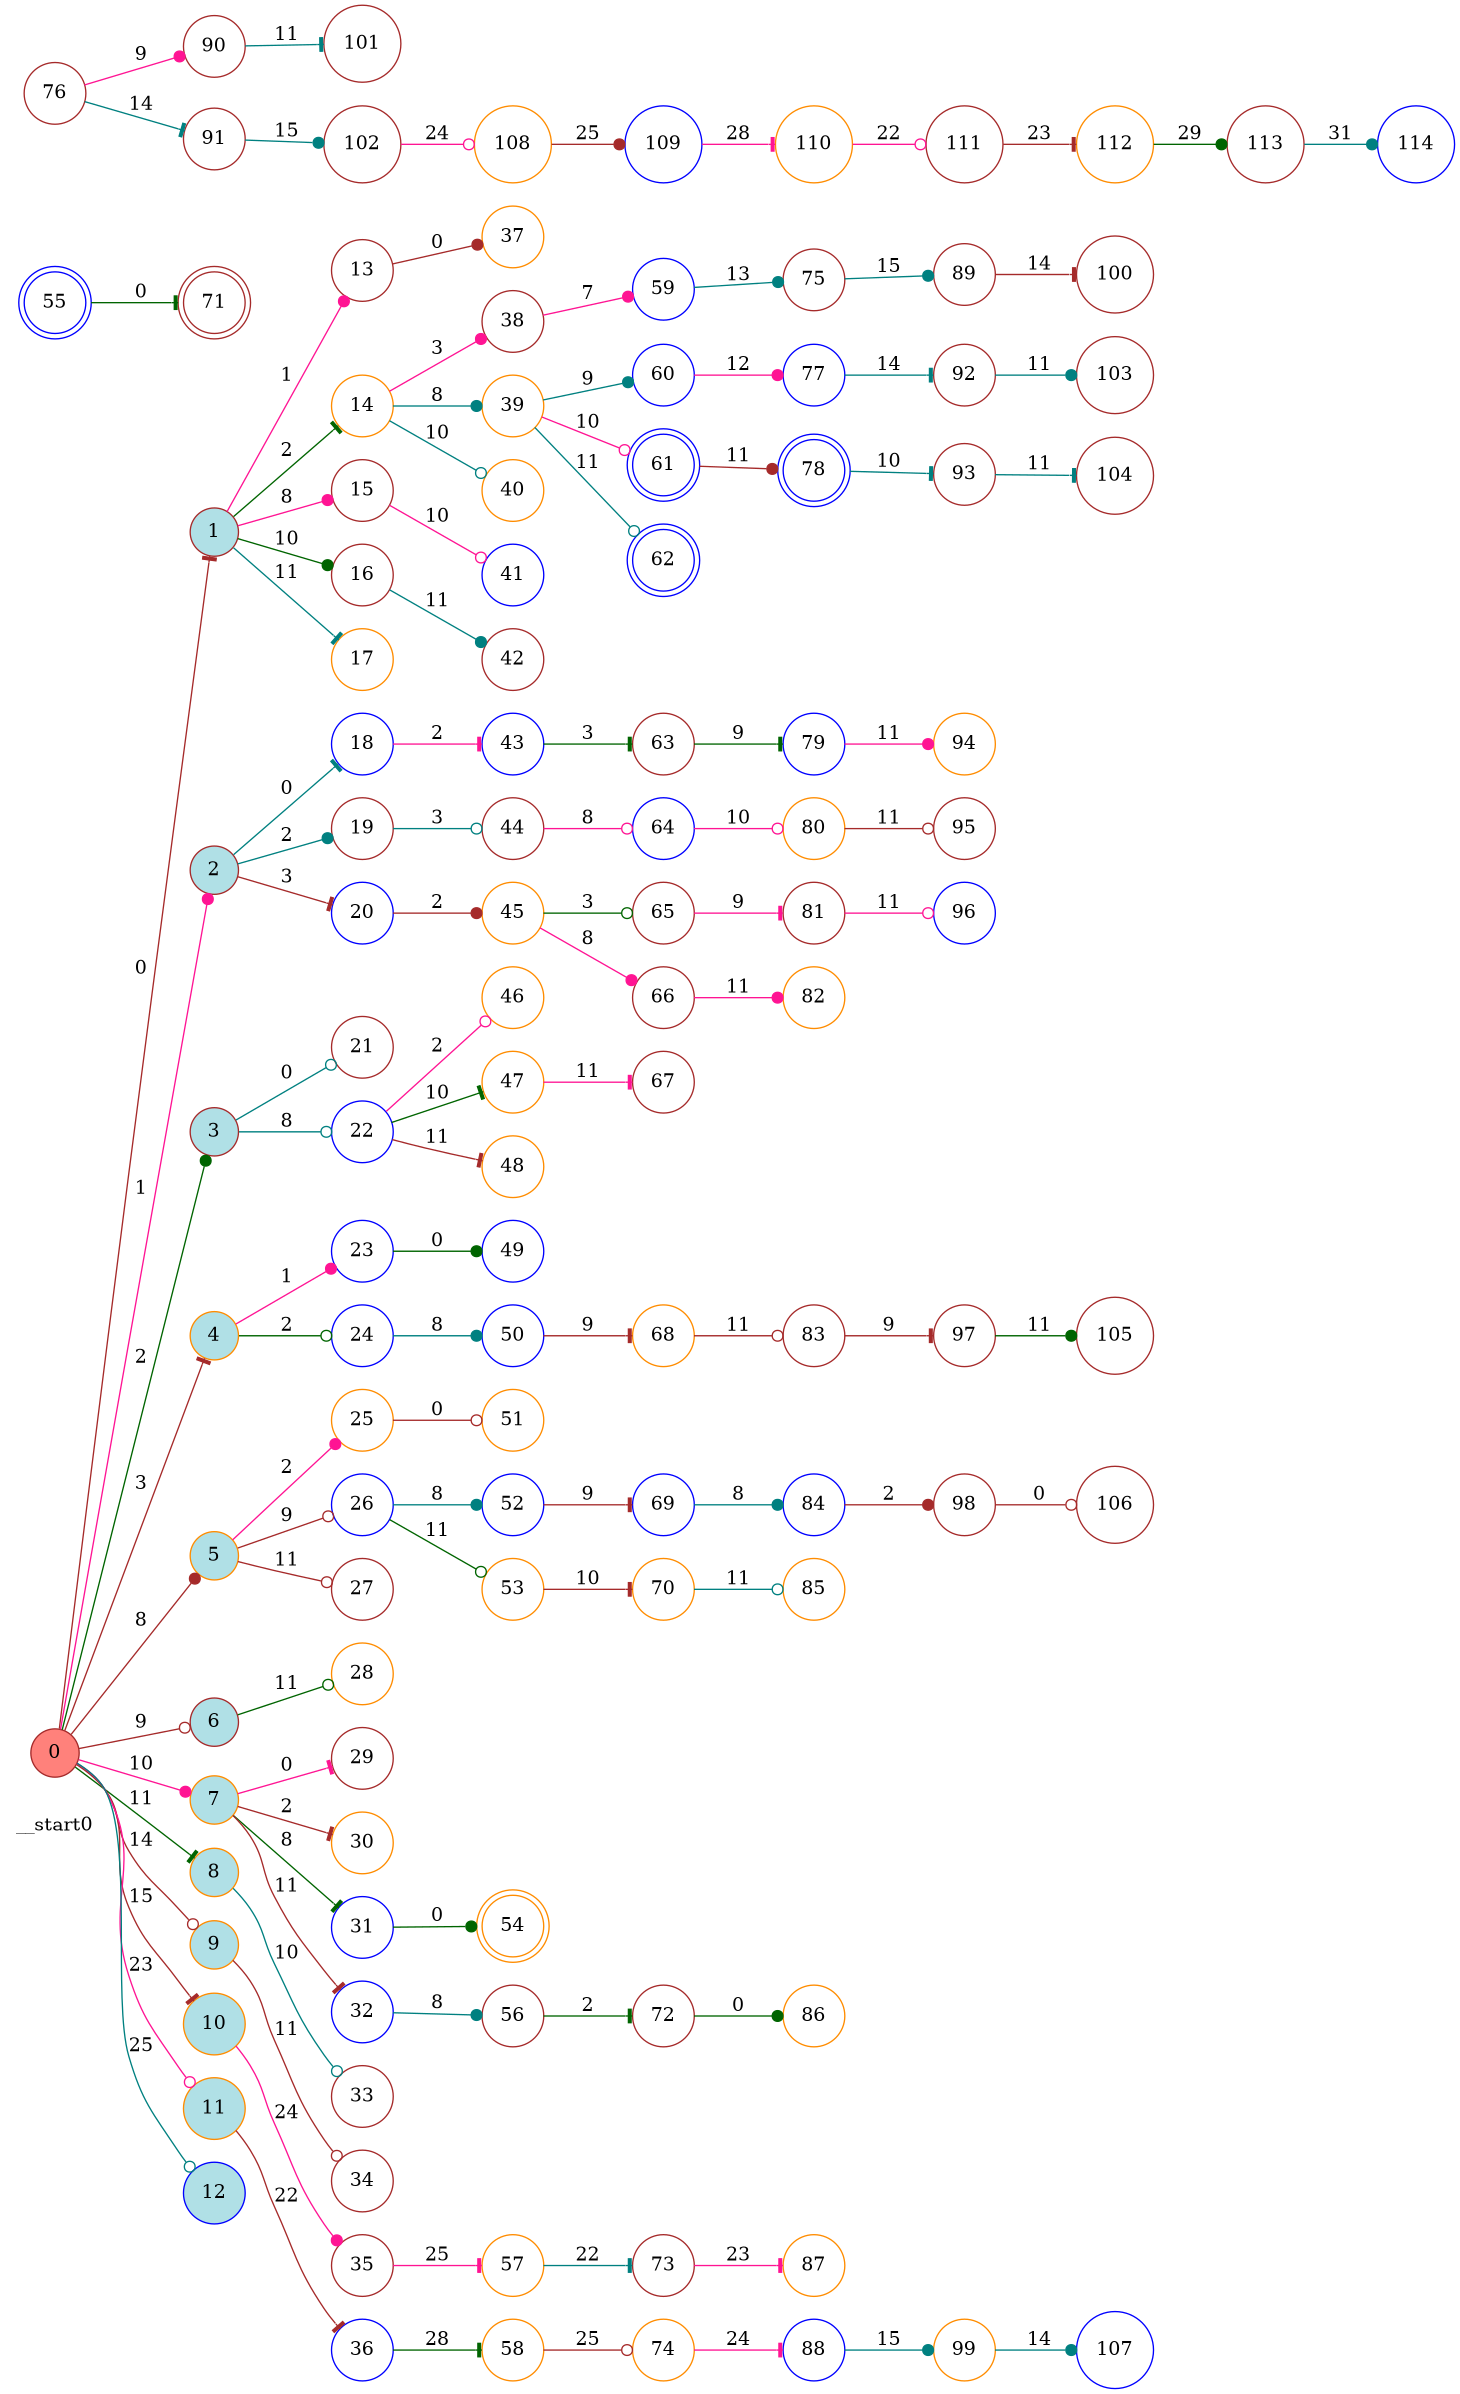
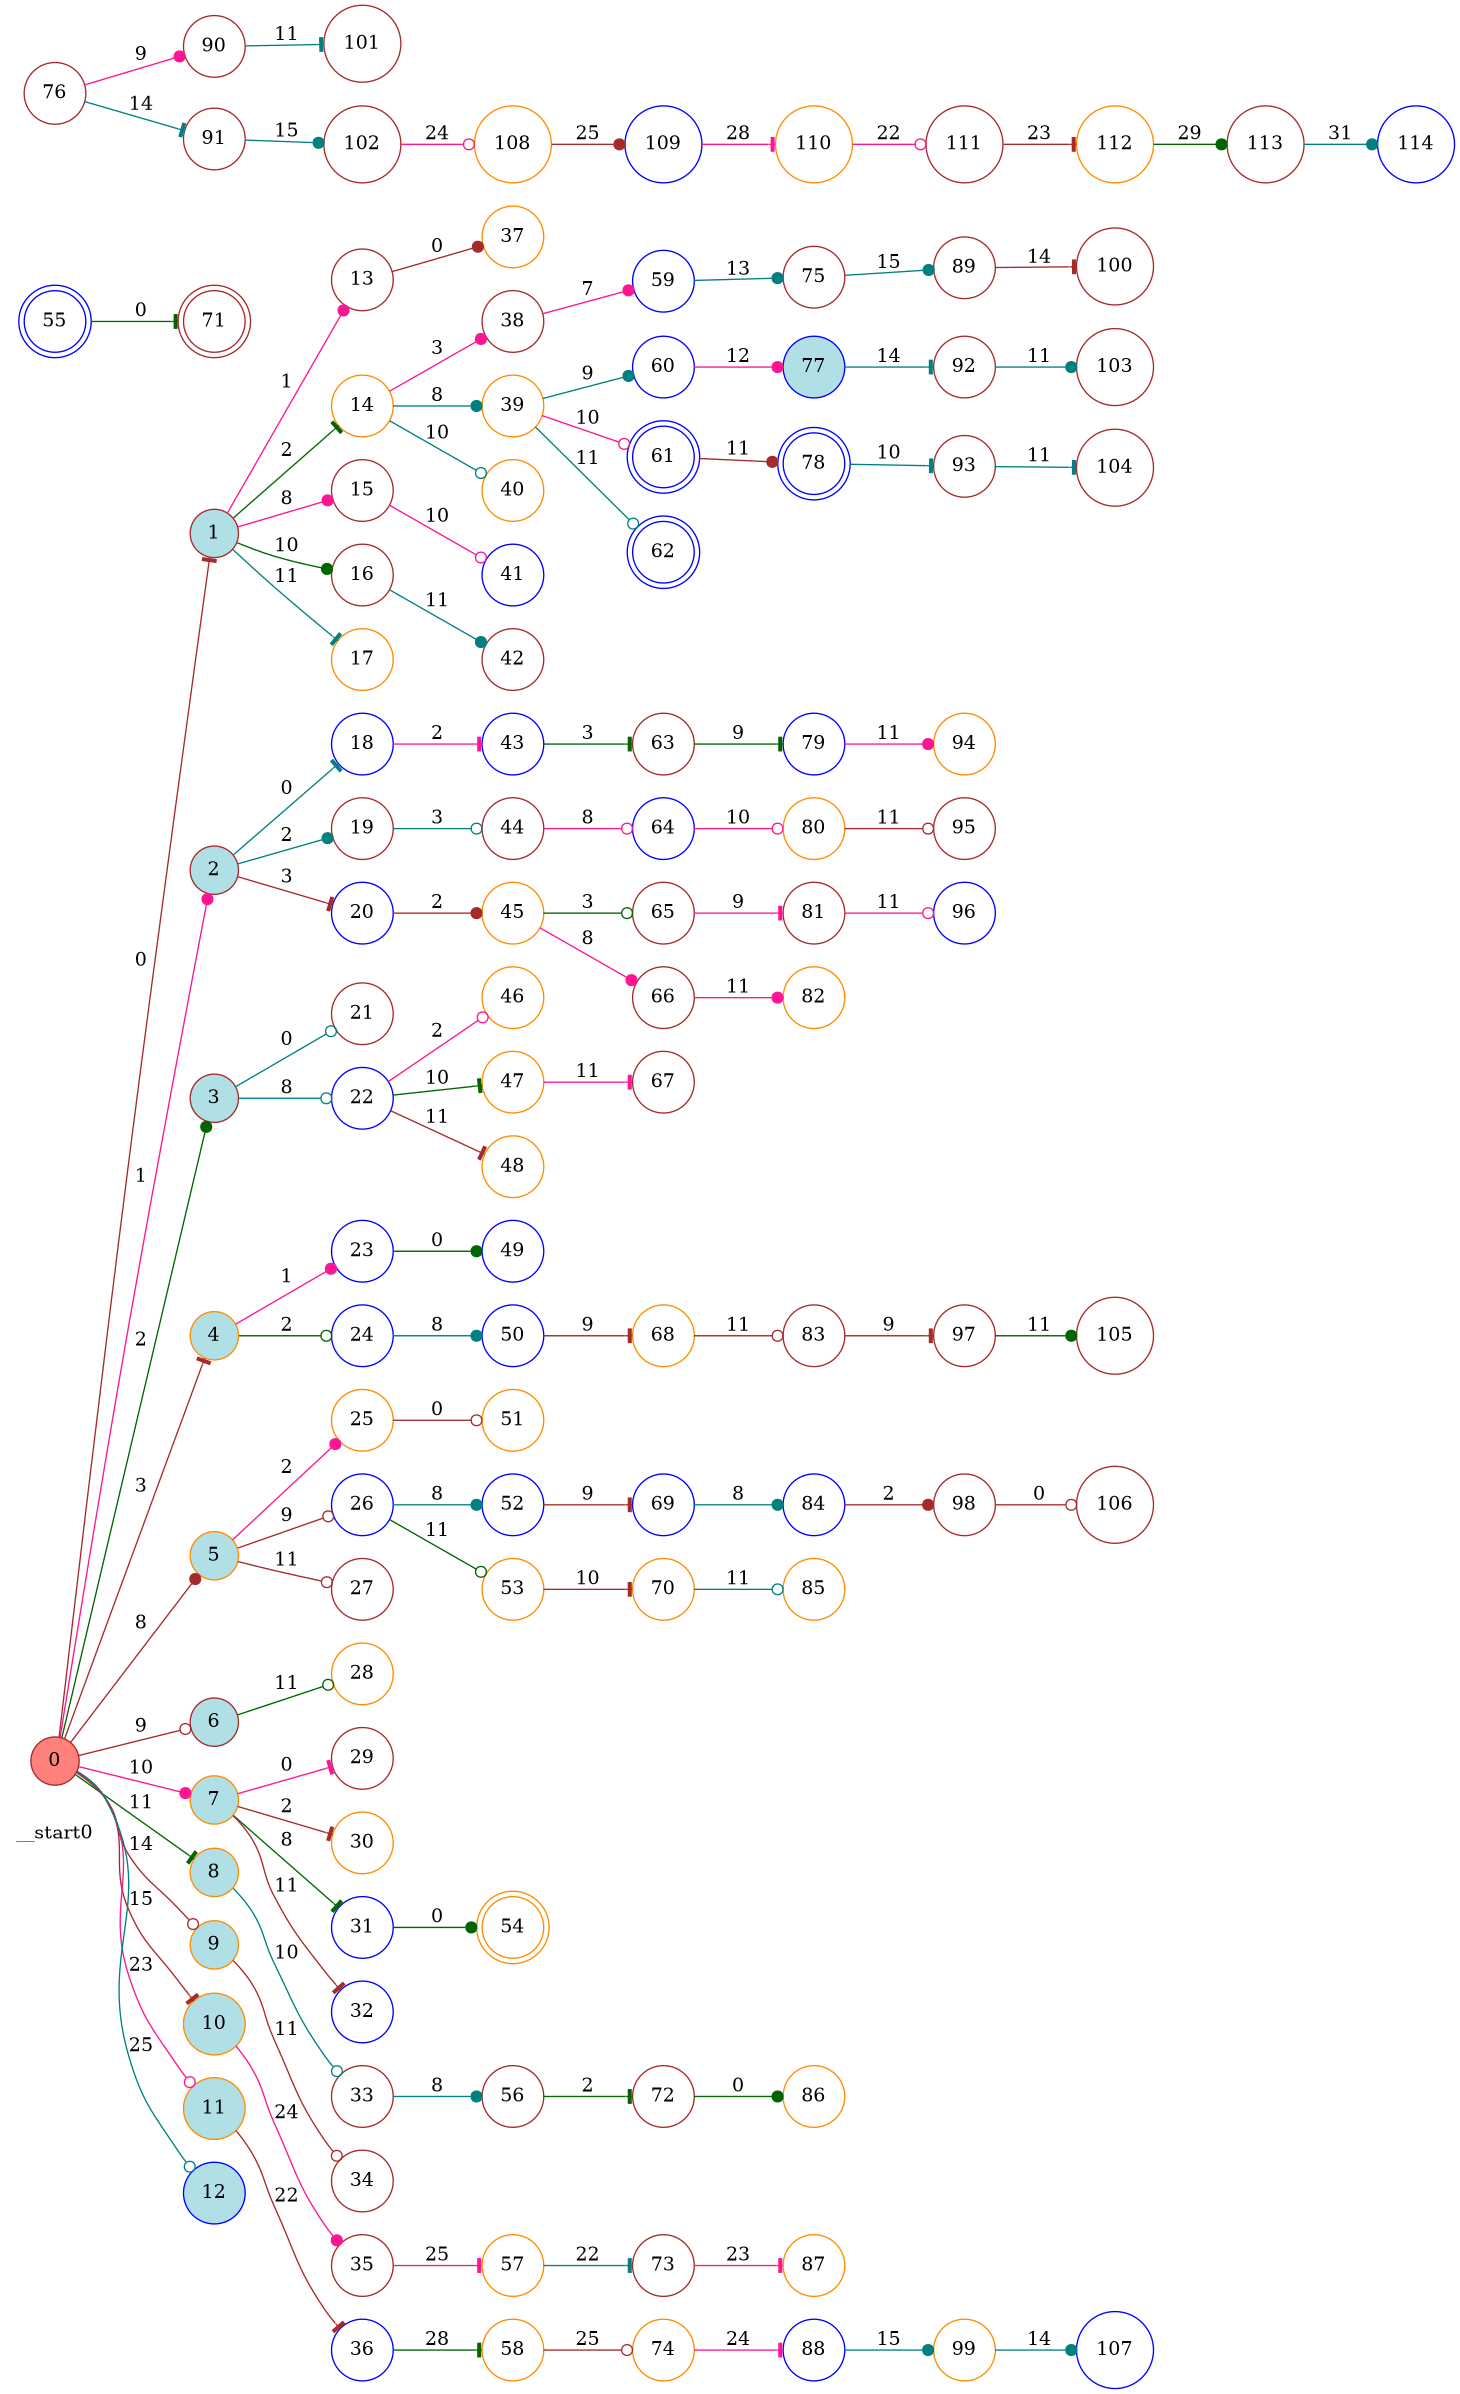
(814, 375) -> (814, 367)
(432, 2014) -> (432, 2096)
